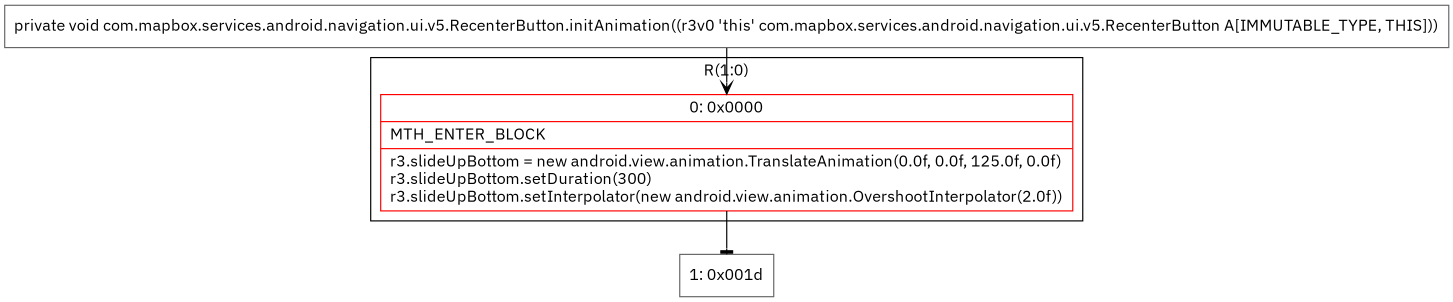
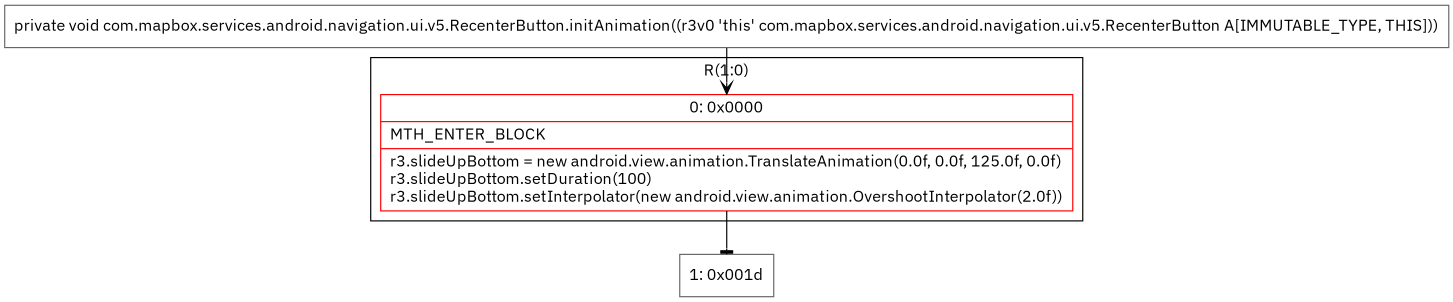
(521, 179) -> (521, 179)
